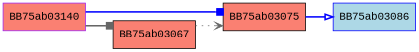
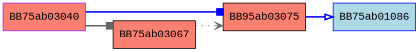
(44, 17) -> (44, 17)
(264, 17) -> (264, 17)
(374, 17) -> (374, 17)
